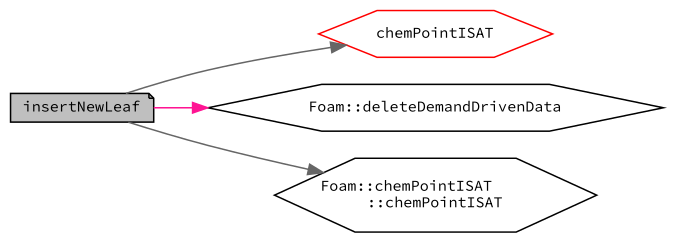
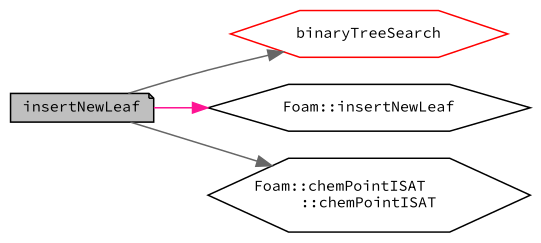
(436, 34) -> (369, 34)
(436, 108) -> (369, 108)
